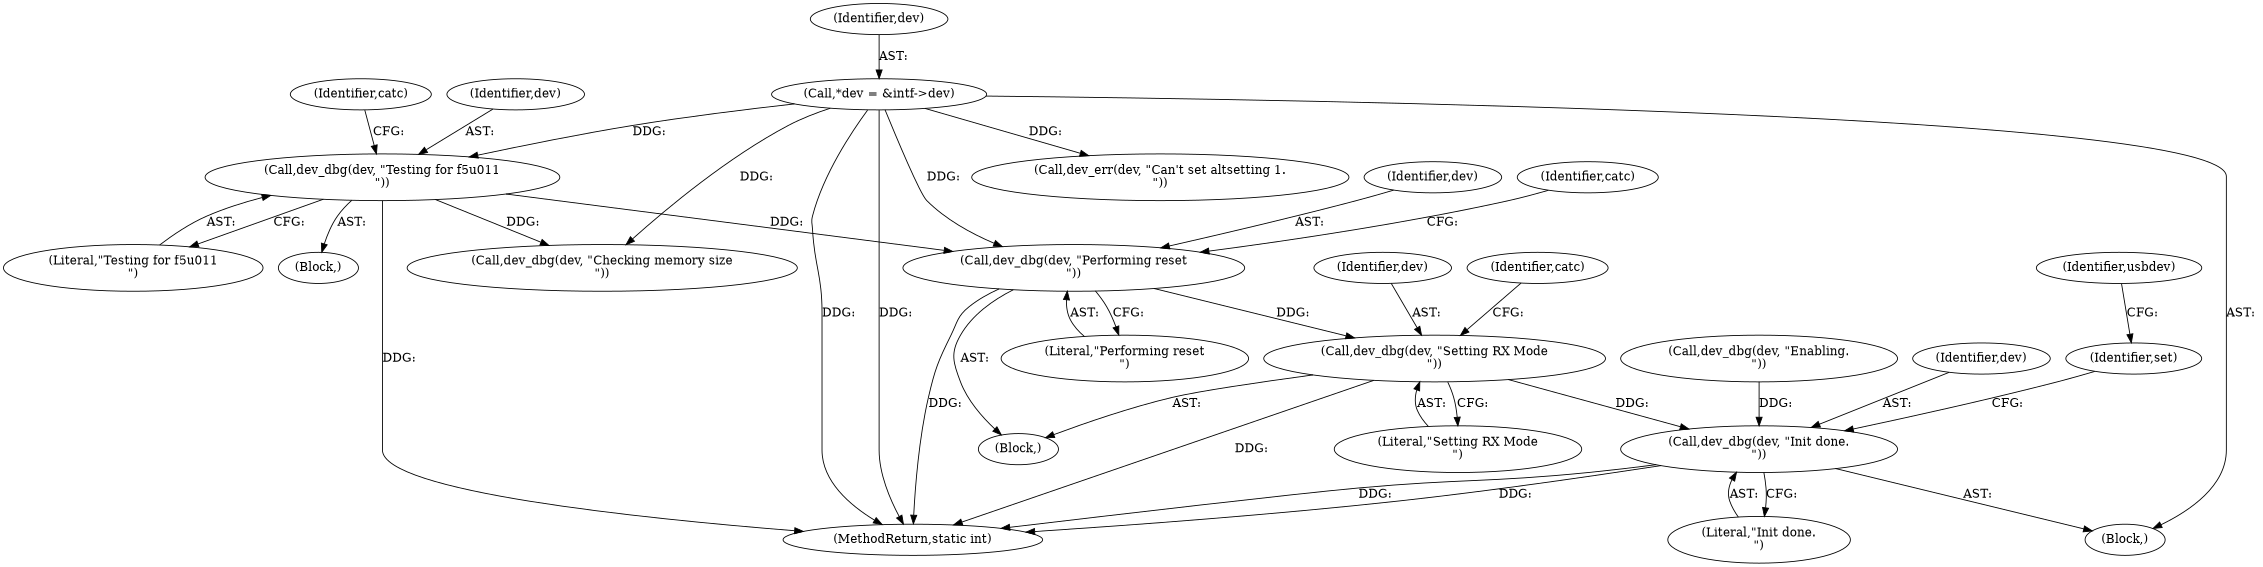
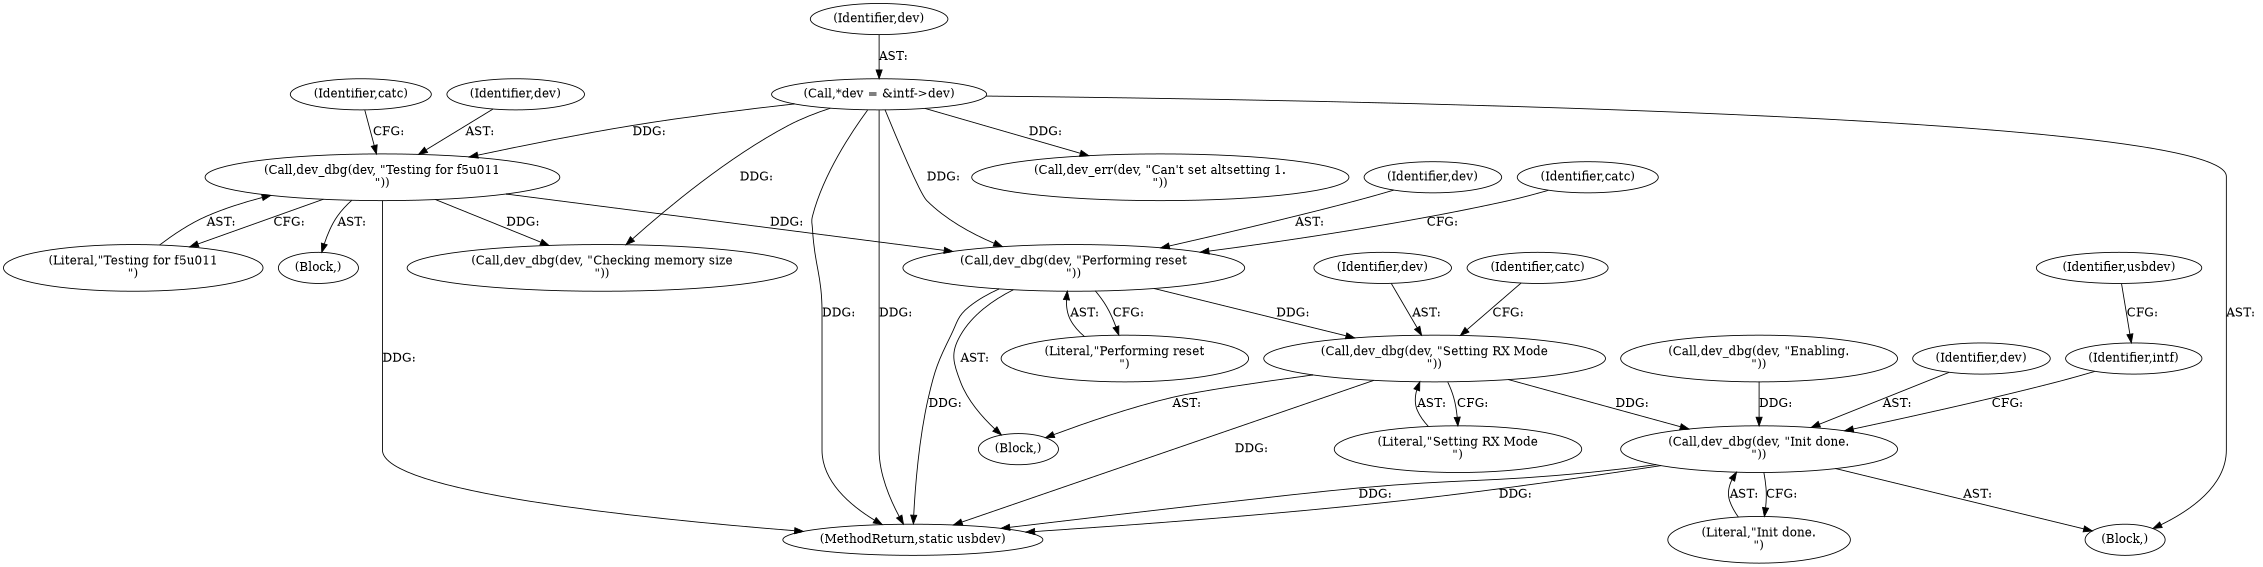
(2134, 359) -> (2134, 359)
(913, 540) -> (913, 540)
